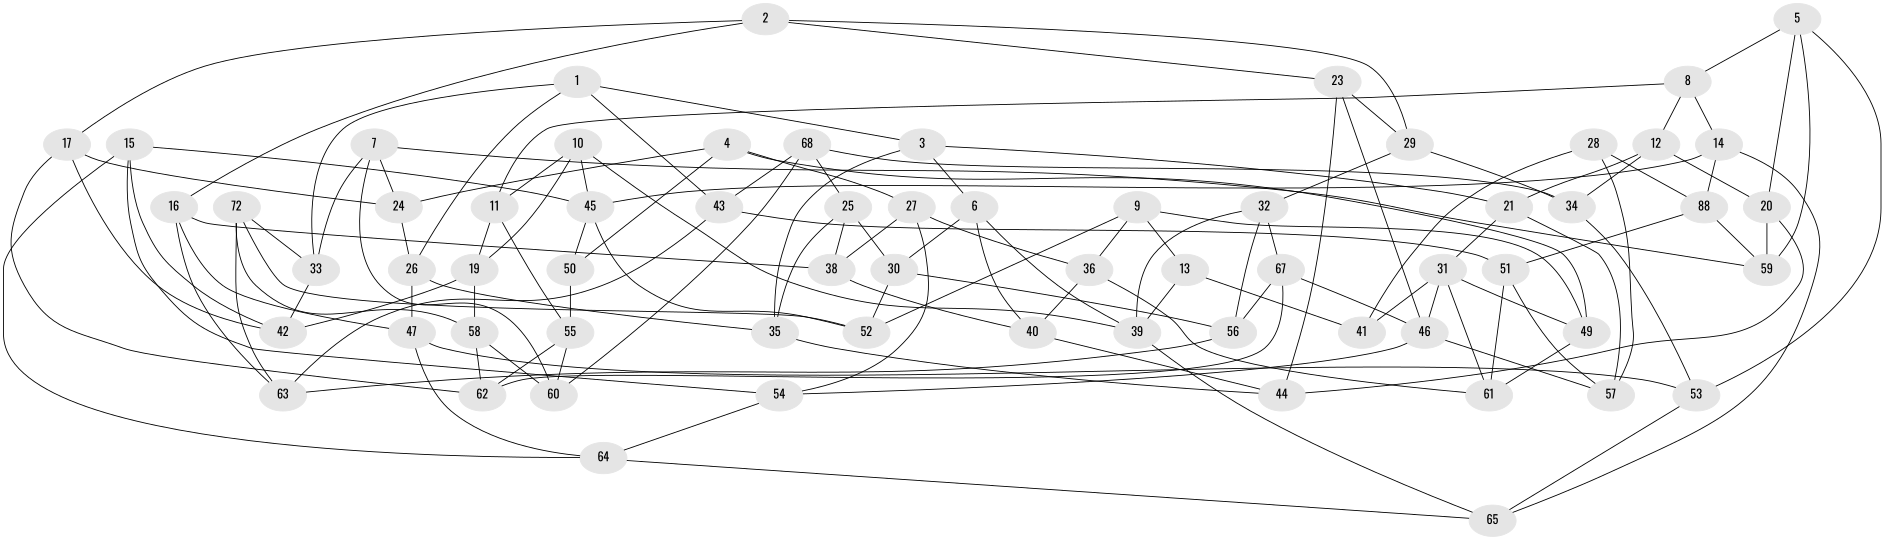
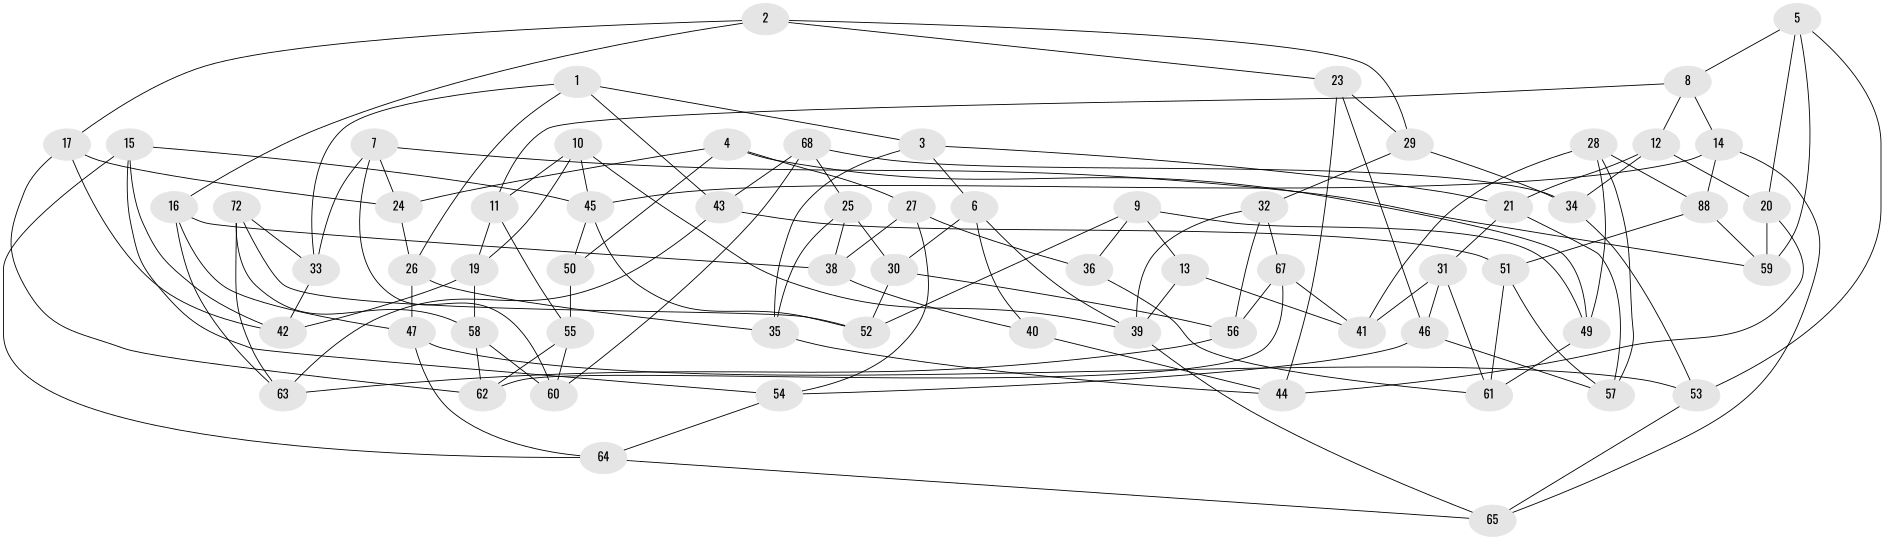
(1354, 300) -> (1322, 301)
(1514, 302) -> (1605, 231)
(1059, 303) -> none
